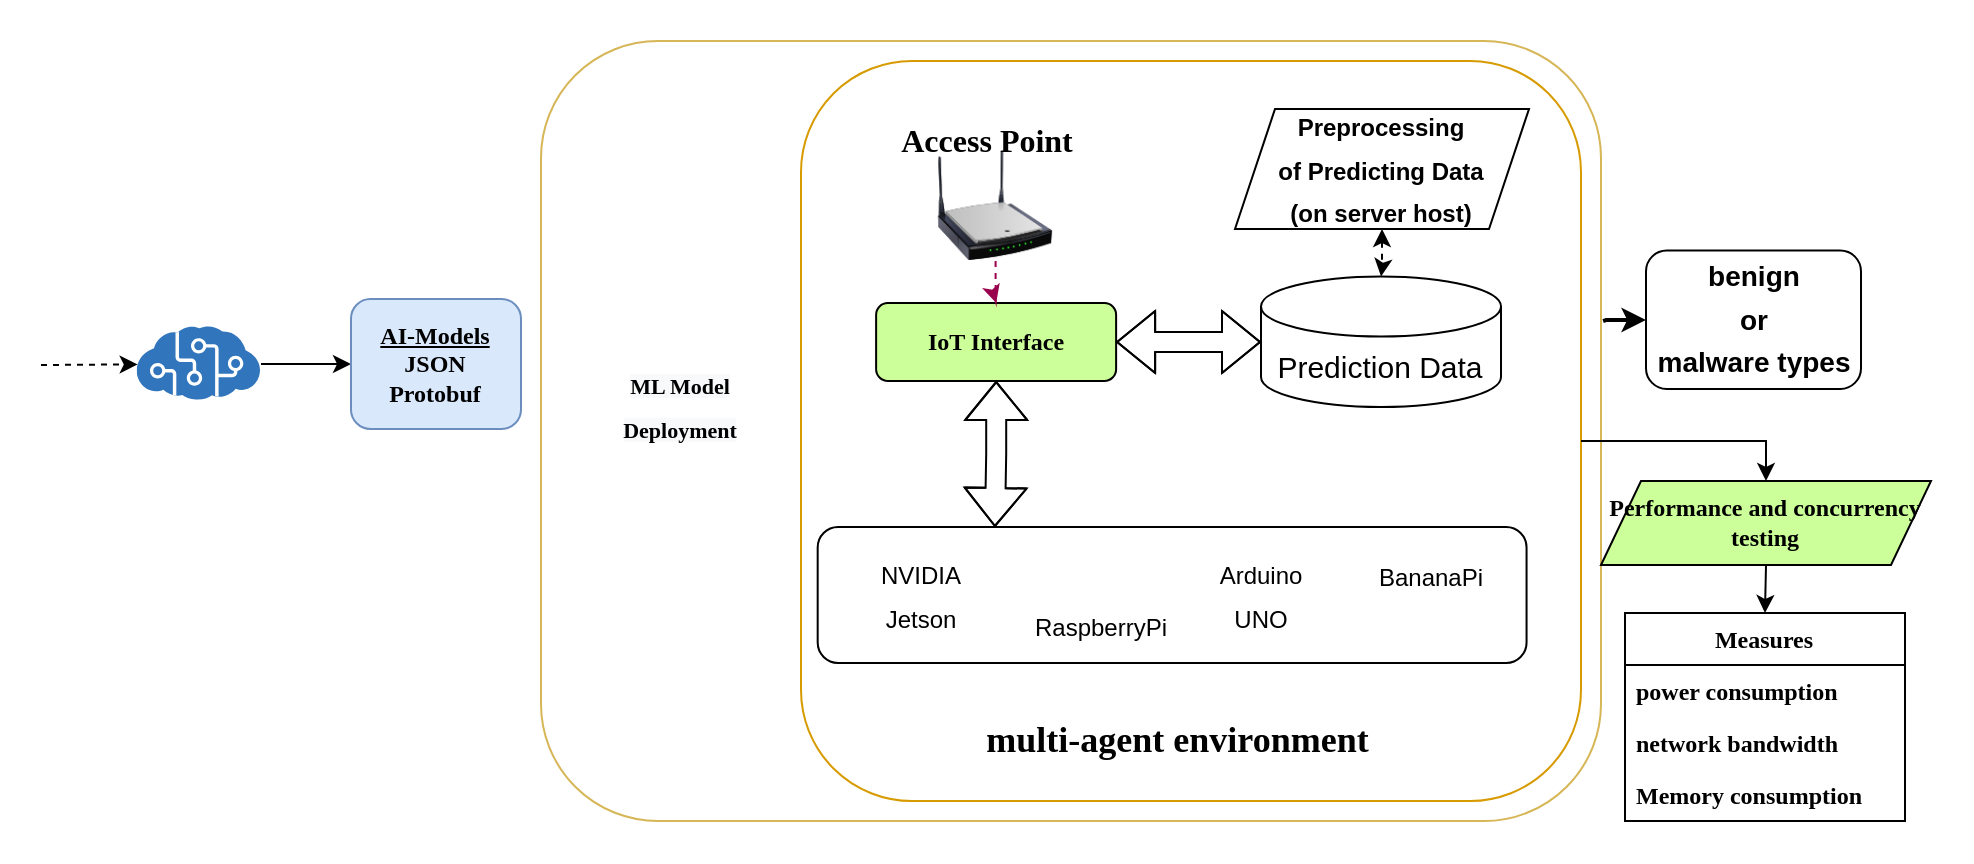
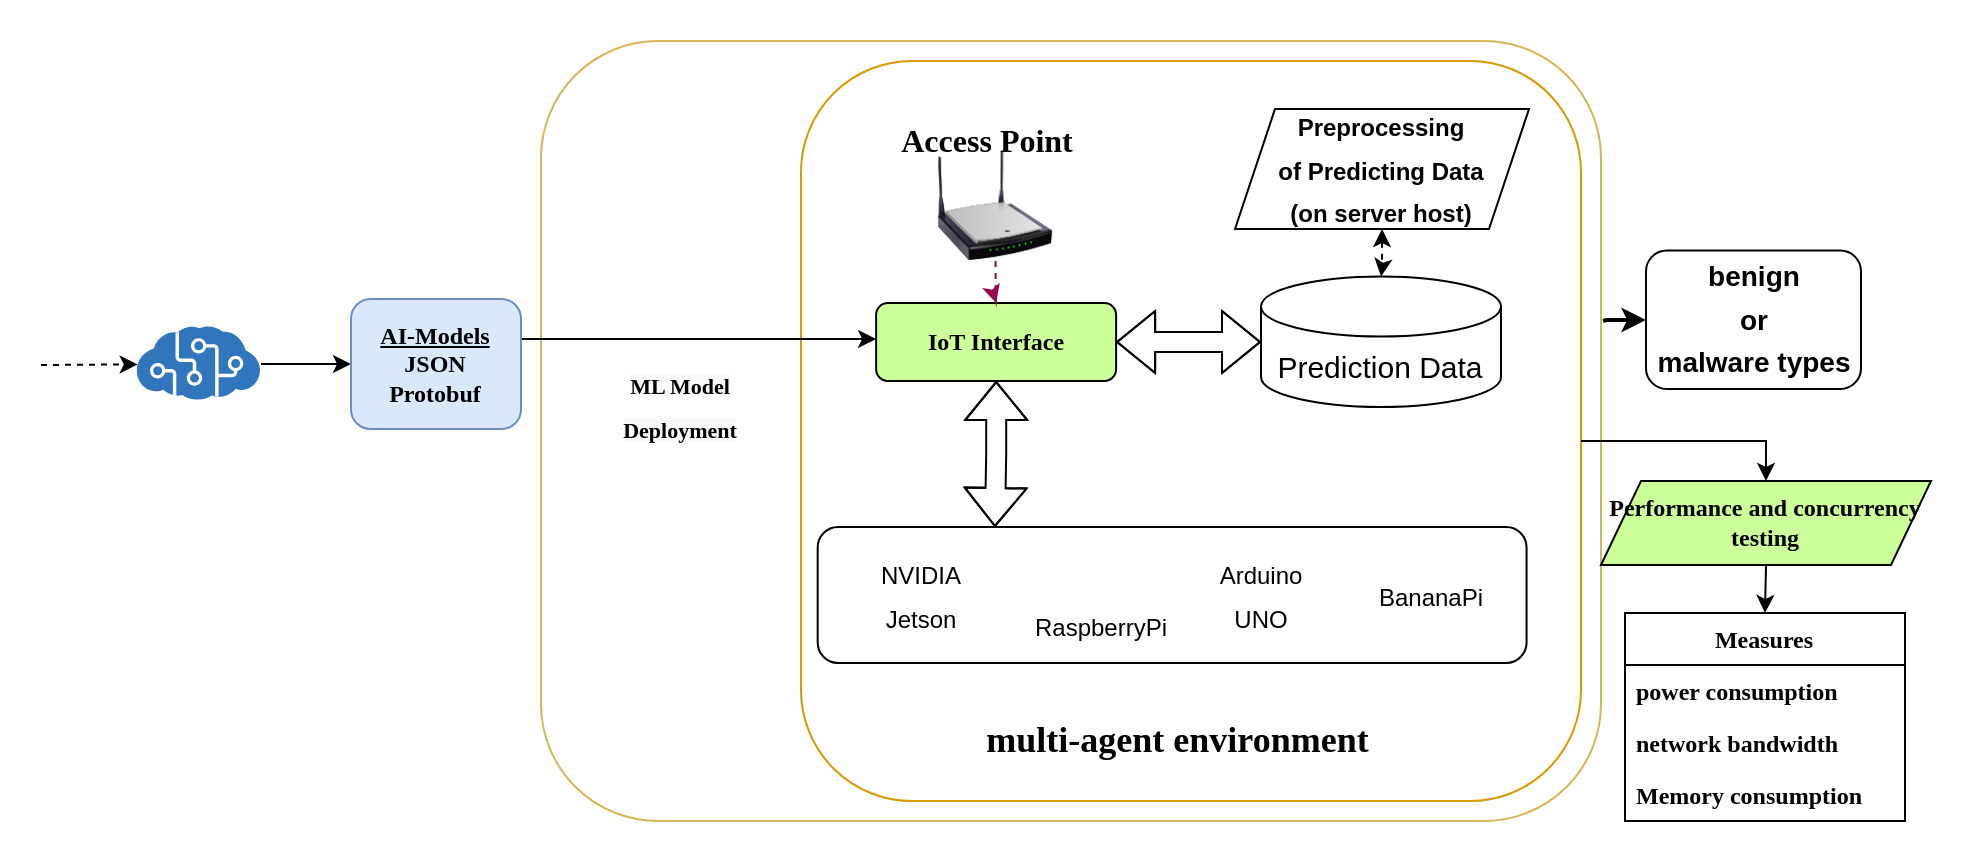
none -> (691, 339)
(1431, 575) -> (1431, 595)
